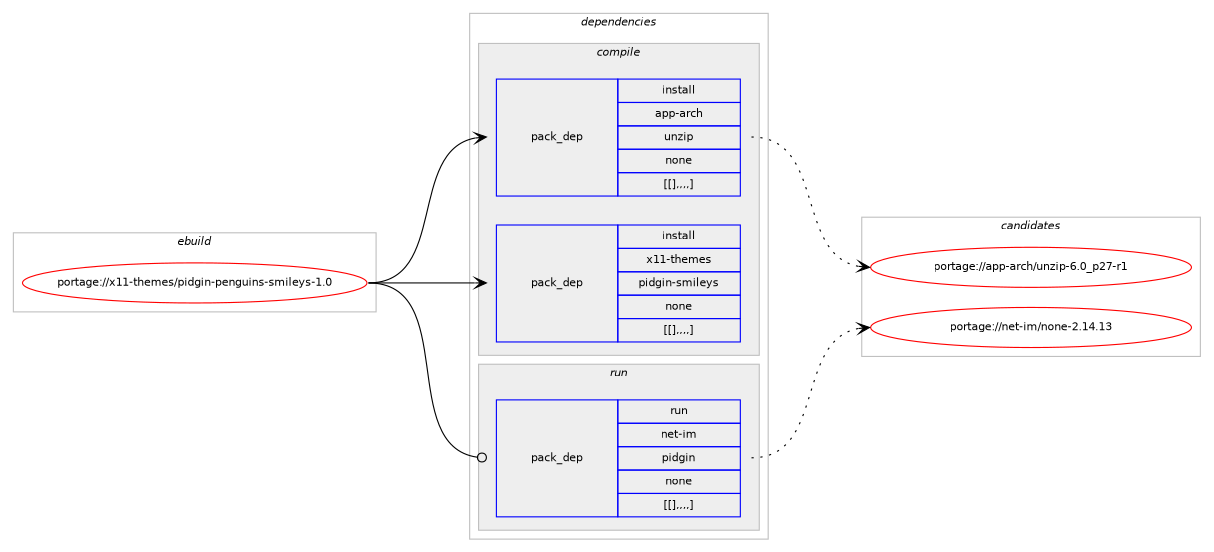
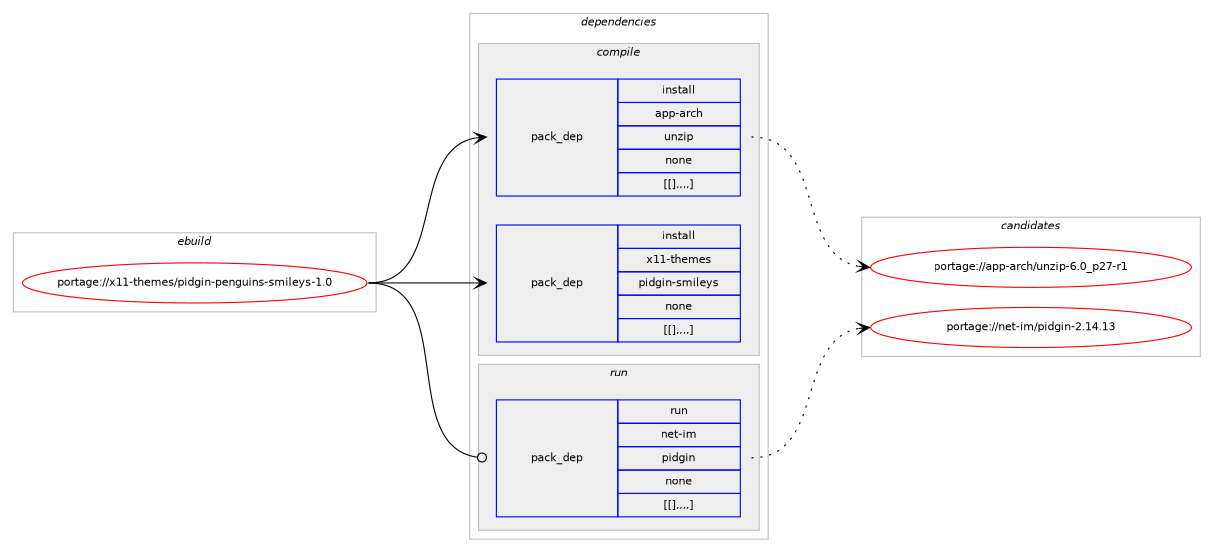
(1031, 327) -> (1031, 327)
